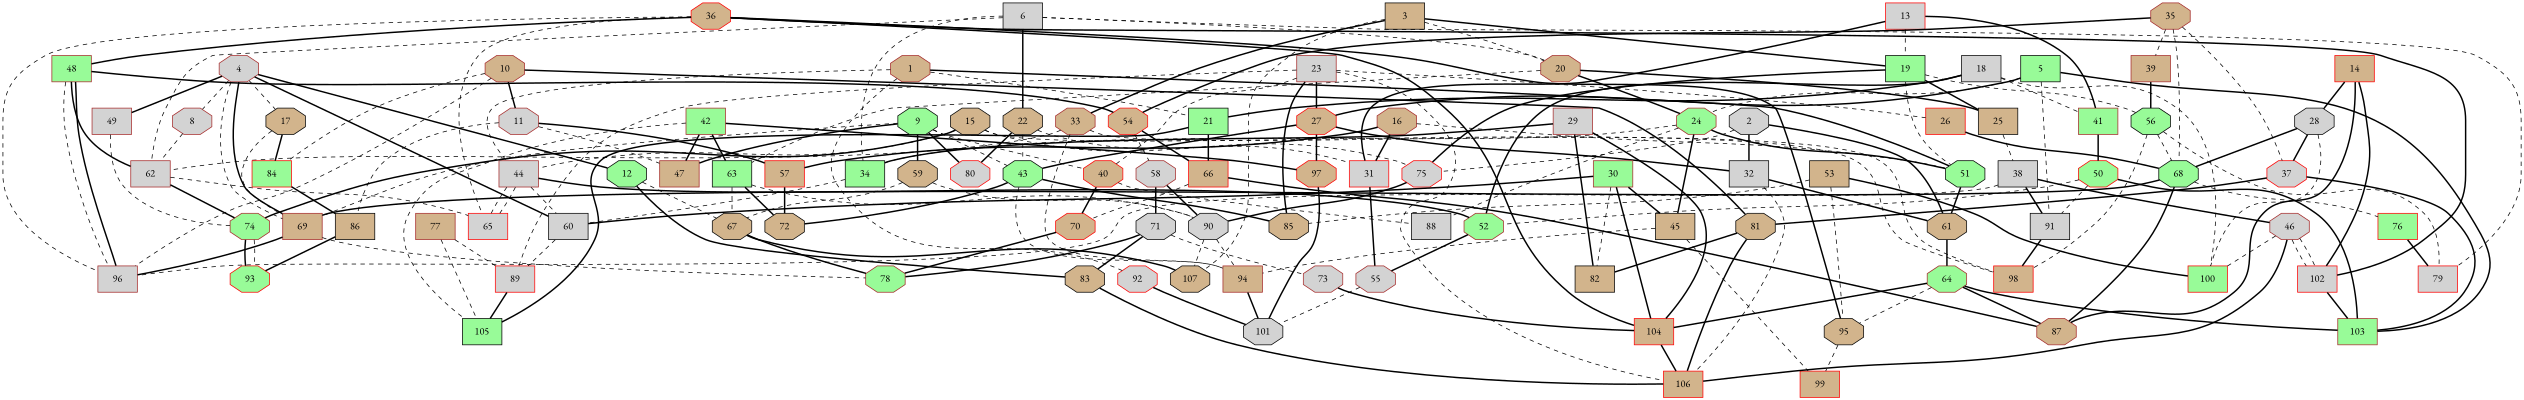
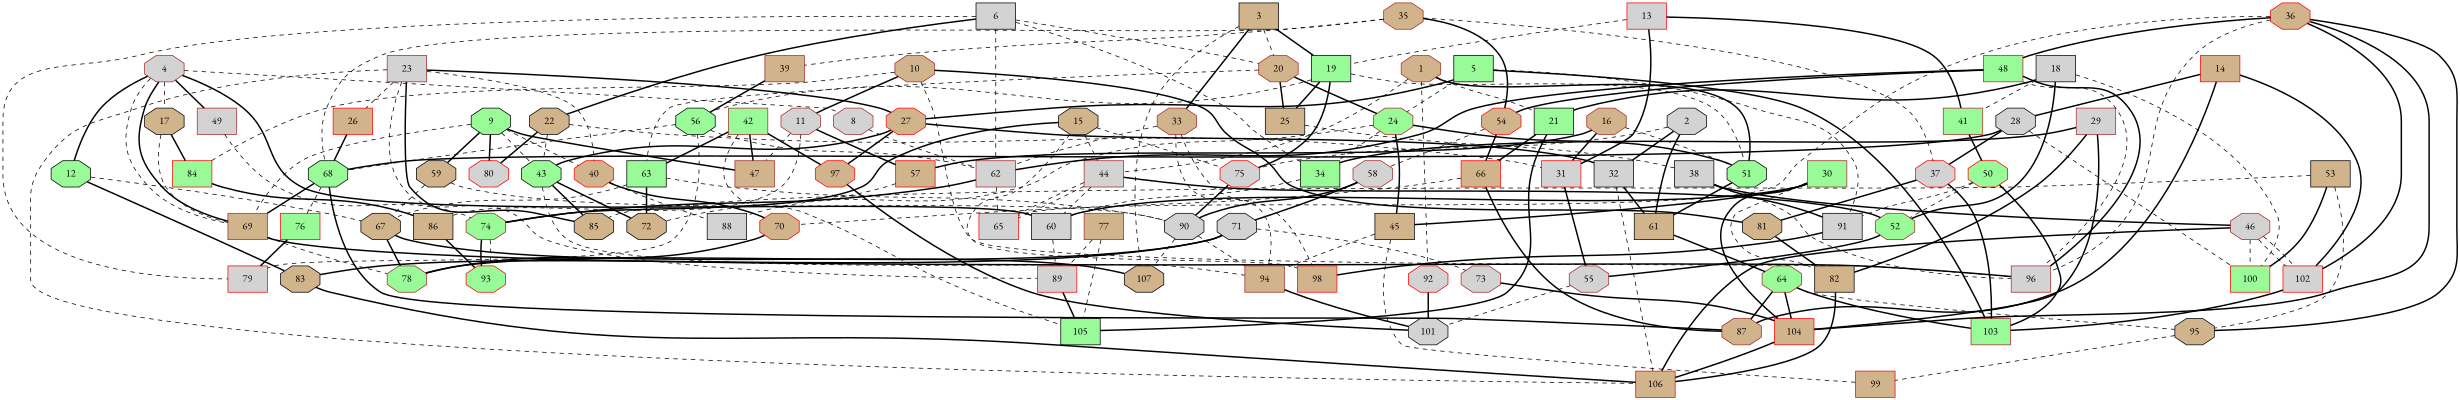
(785, 200) -> (781, 204)
(2105, 214) -> (843, 152)
(1947, 226) -> (1654, 226)
(1713, 303) -> (1777, 364)
